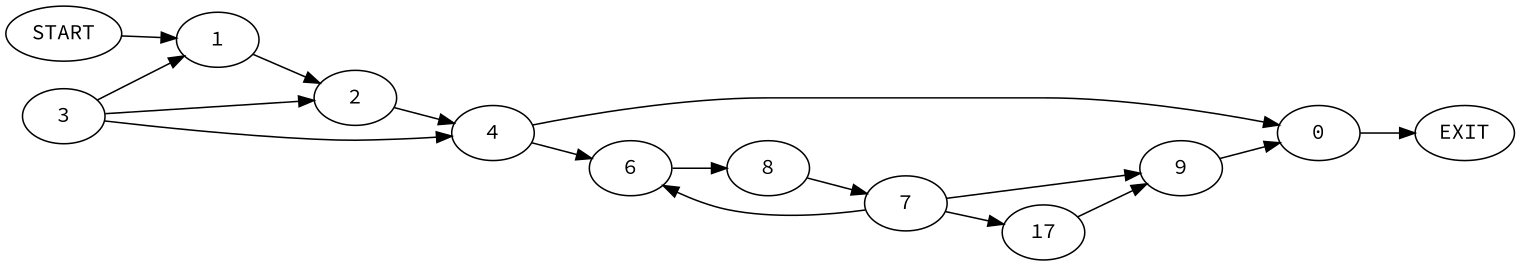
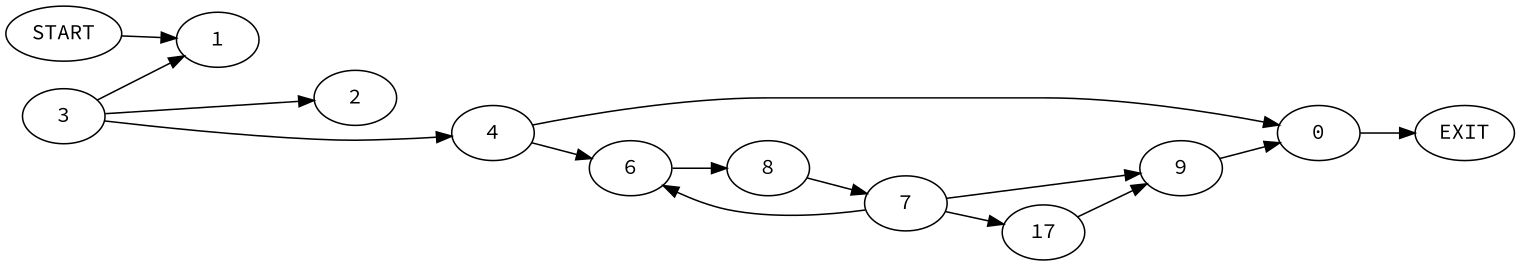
(280, 66) -> none
(417, 114) -> none
